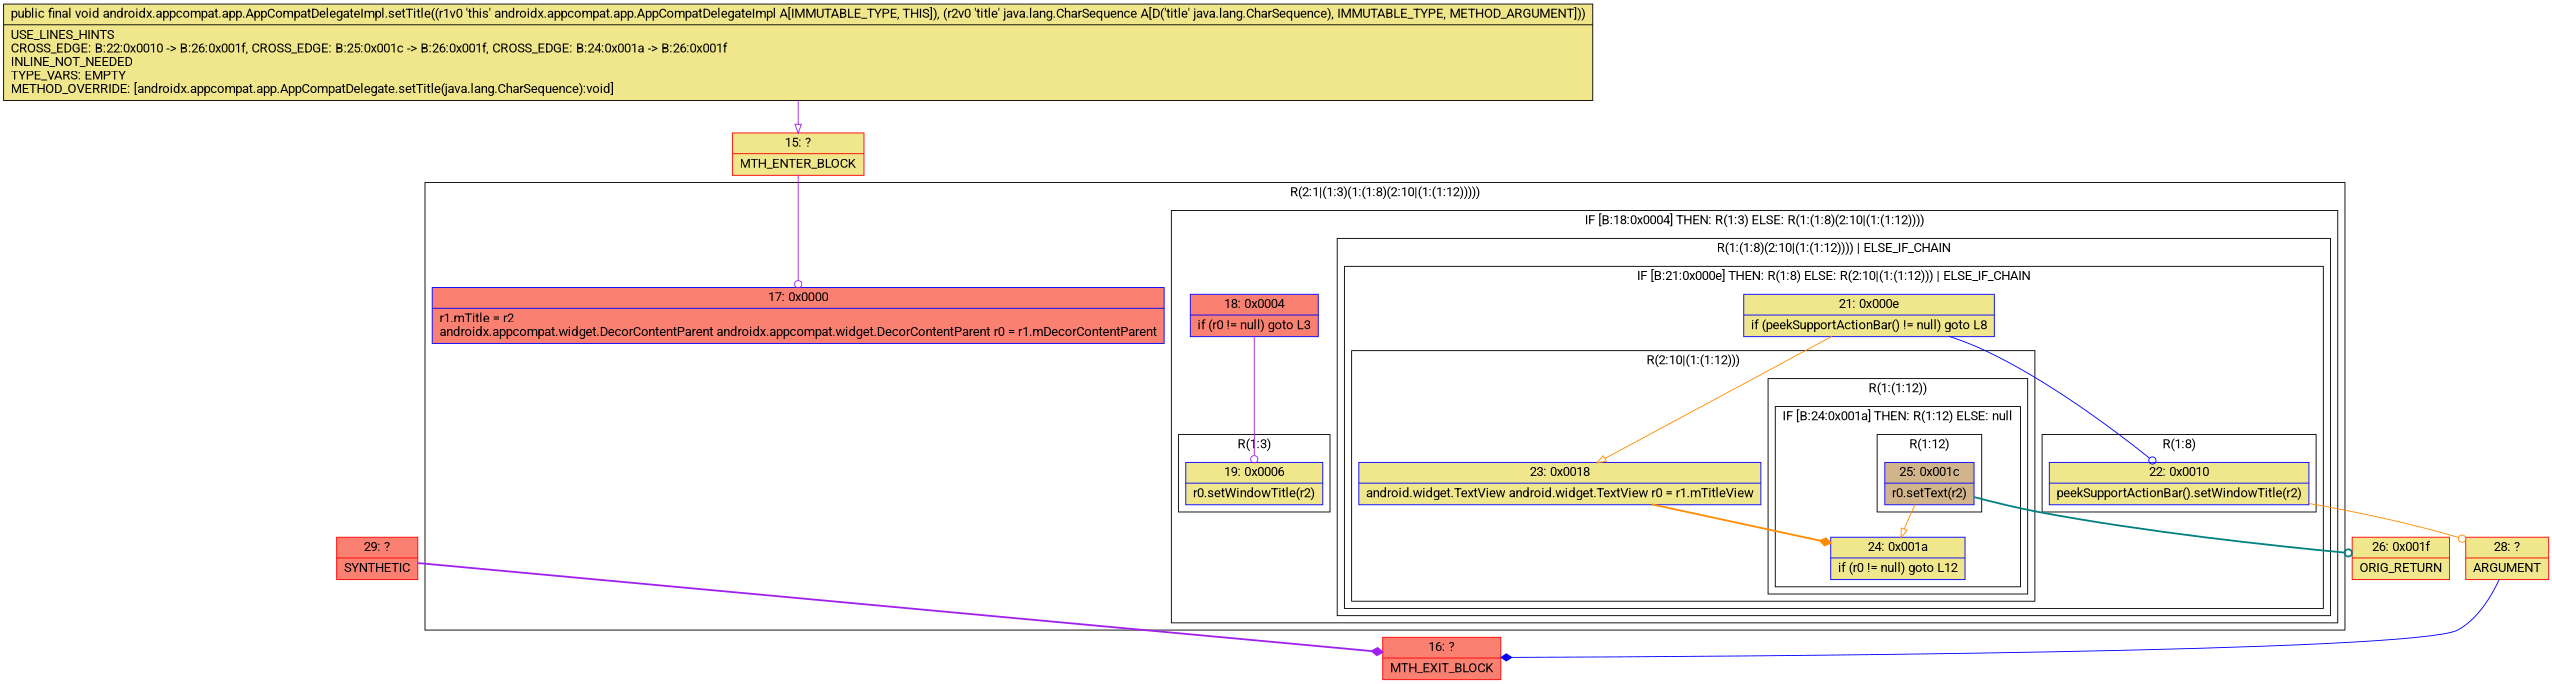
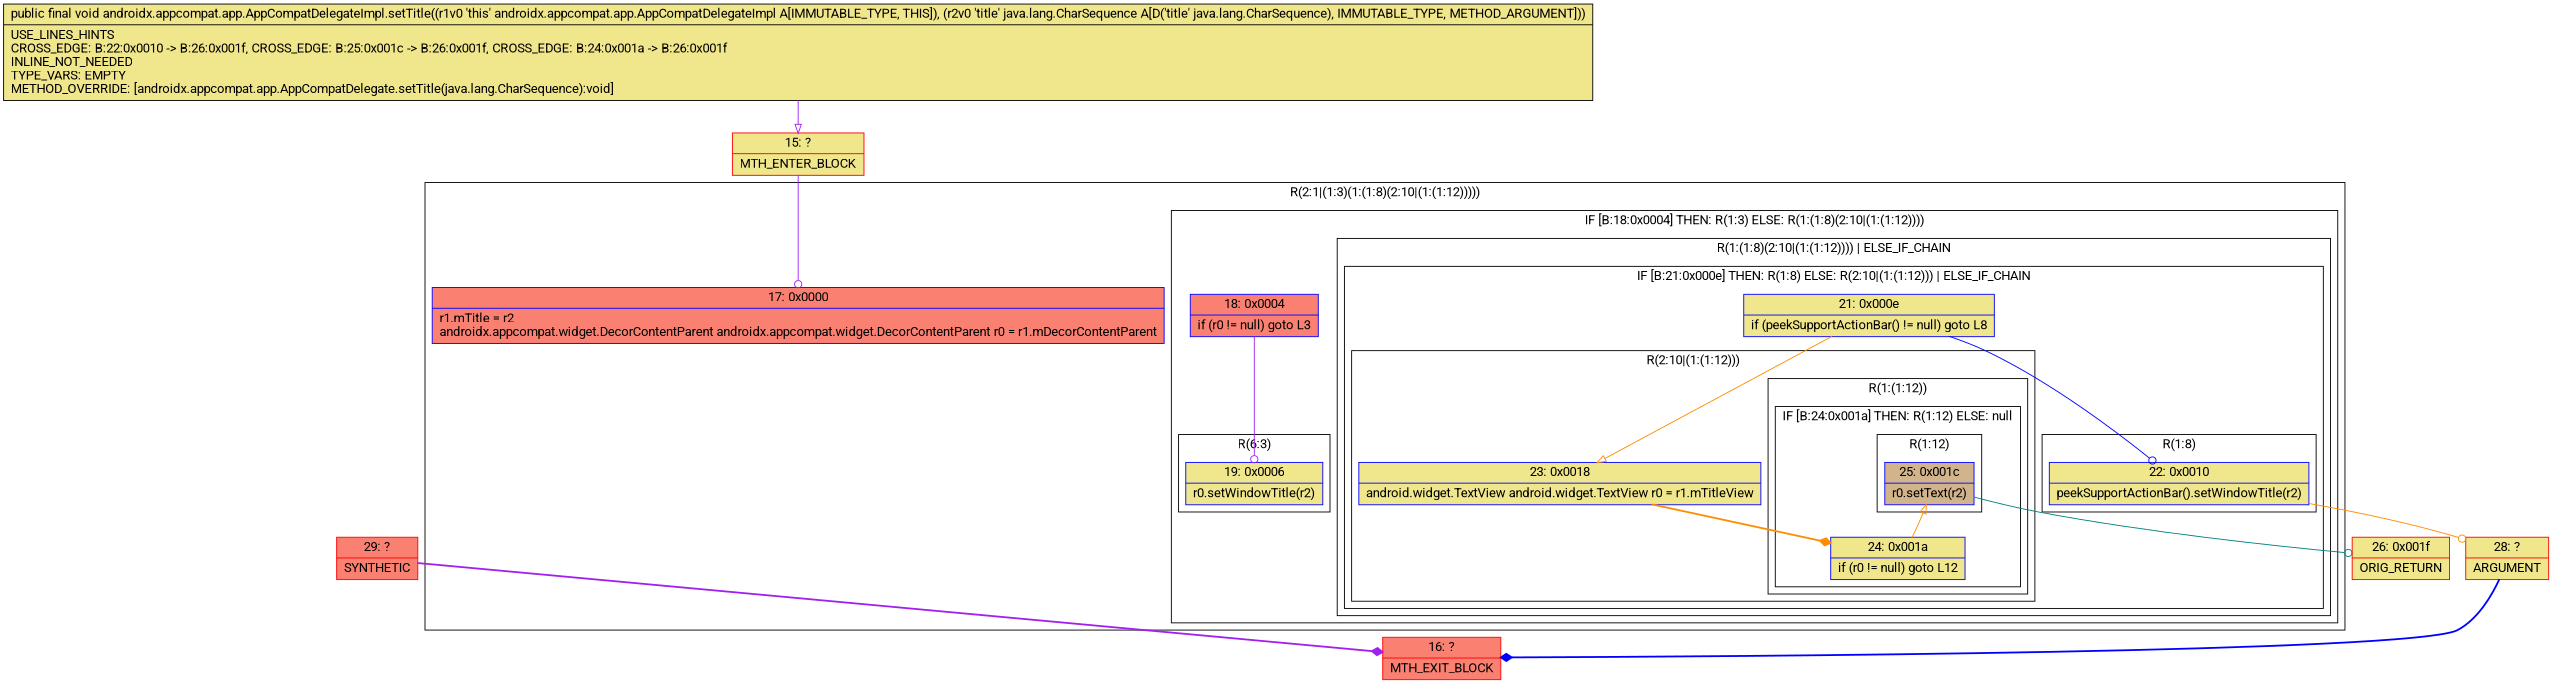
(1254, 445) -> (1254, 445)
(1909, 518) -> (1918, 525)
(2158, 531) -> (2158, 531)
(2019, 652) -> (2019, 652)
